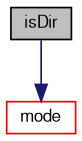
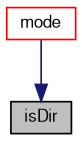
(41, 62) -> (41, 62)
